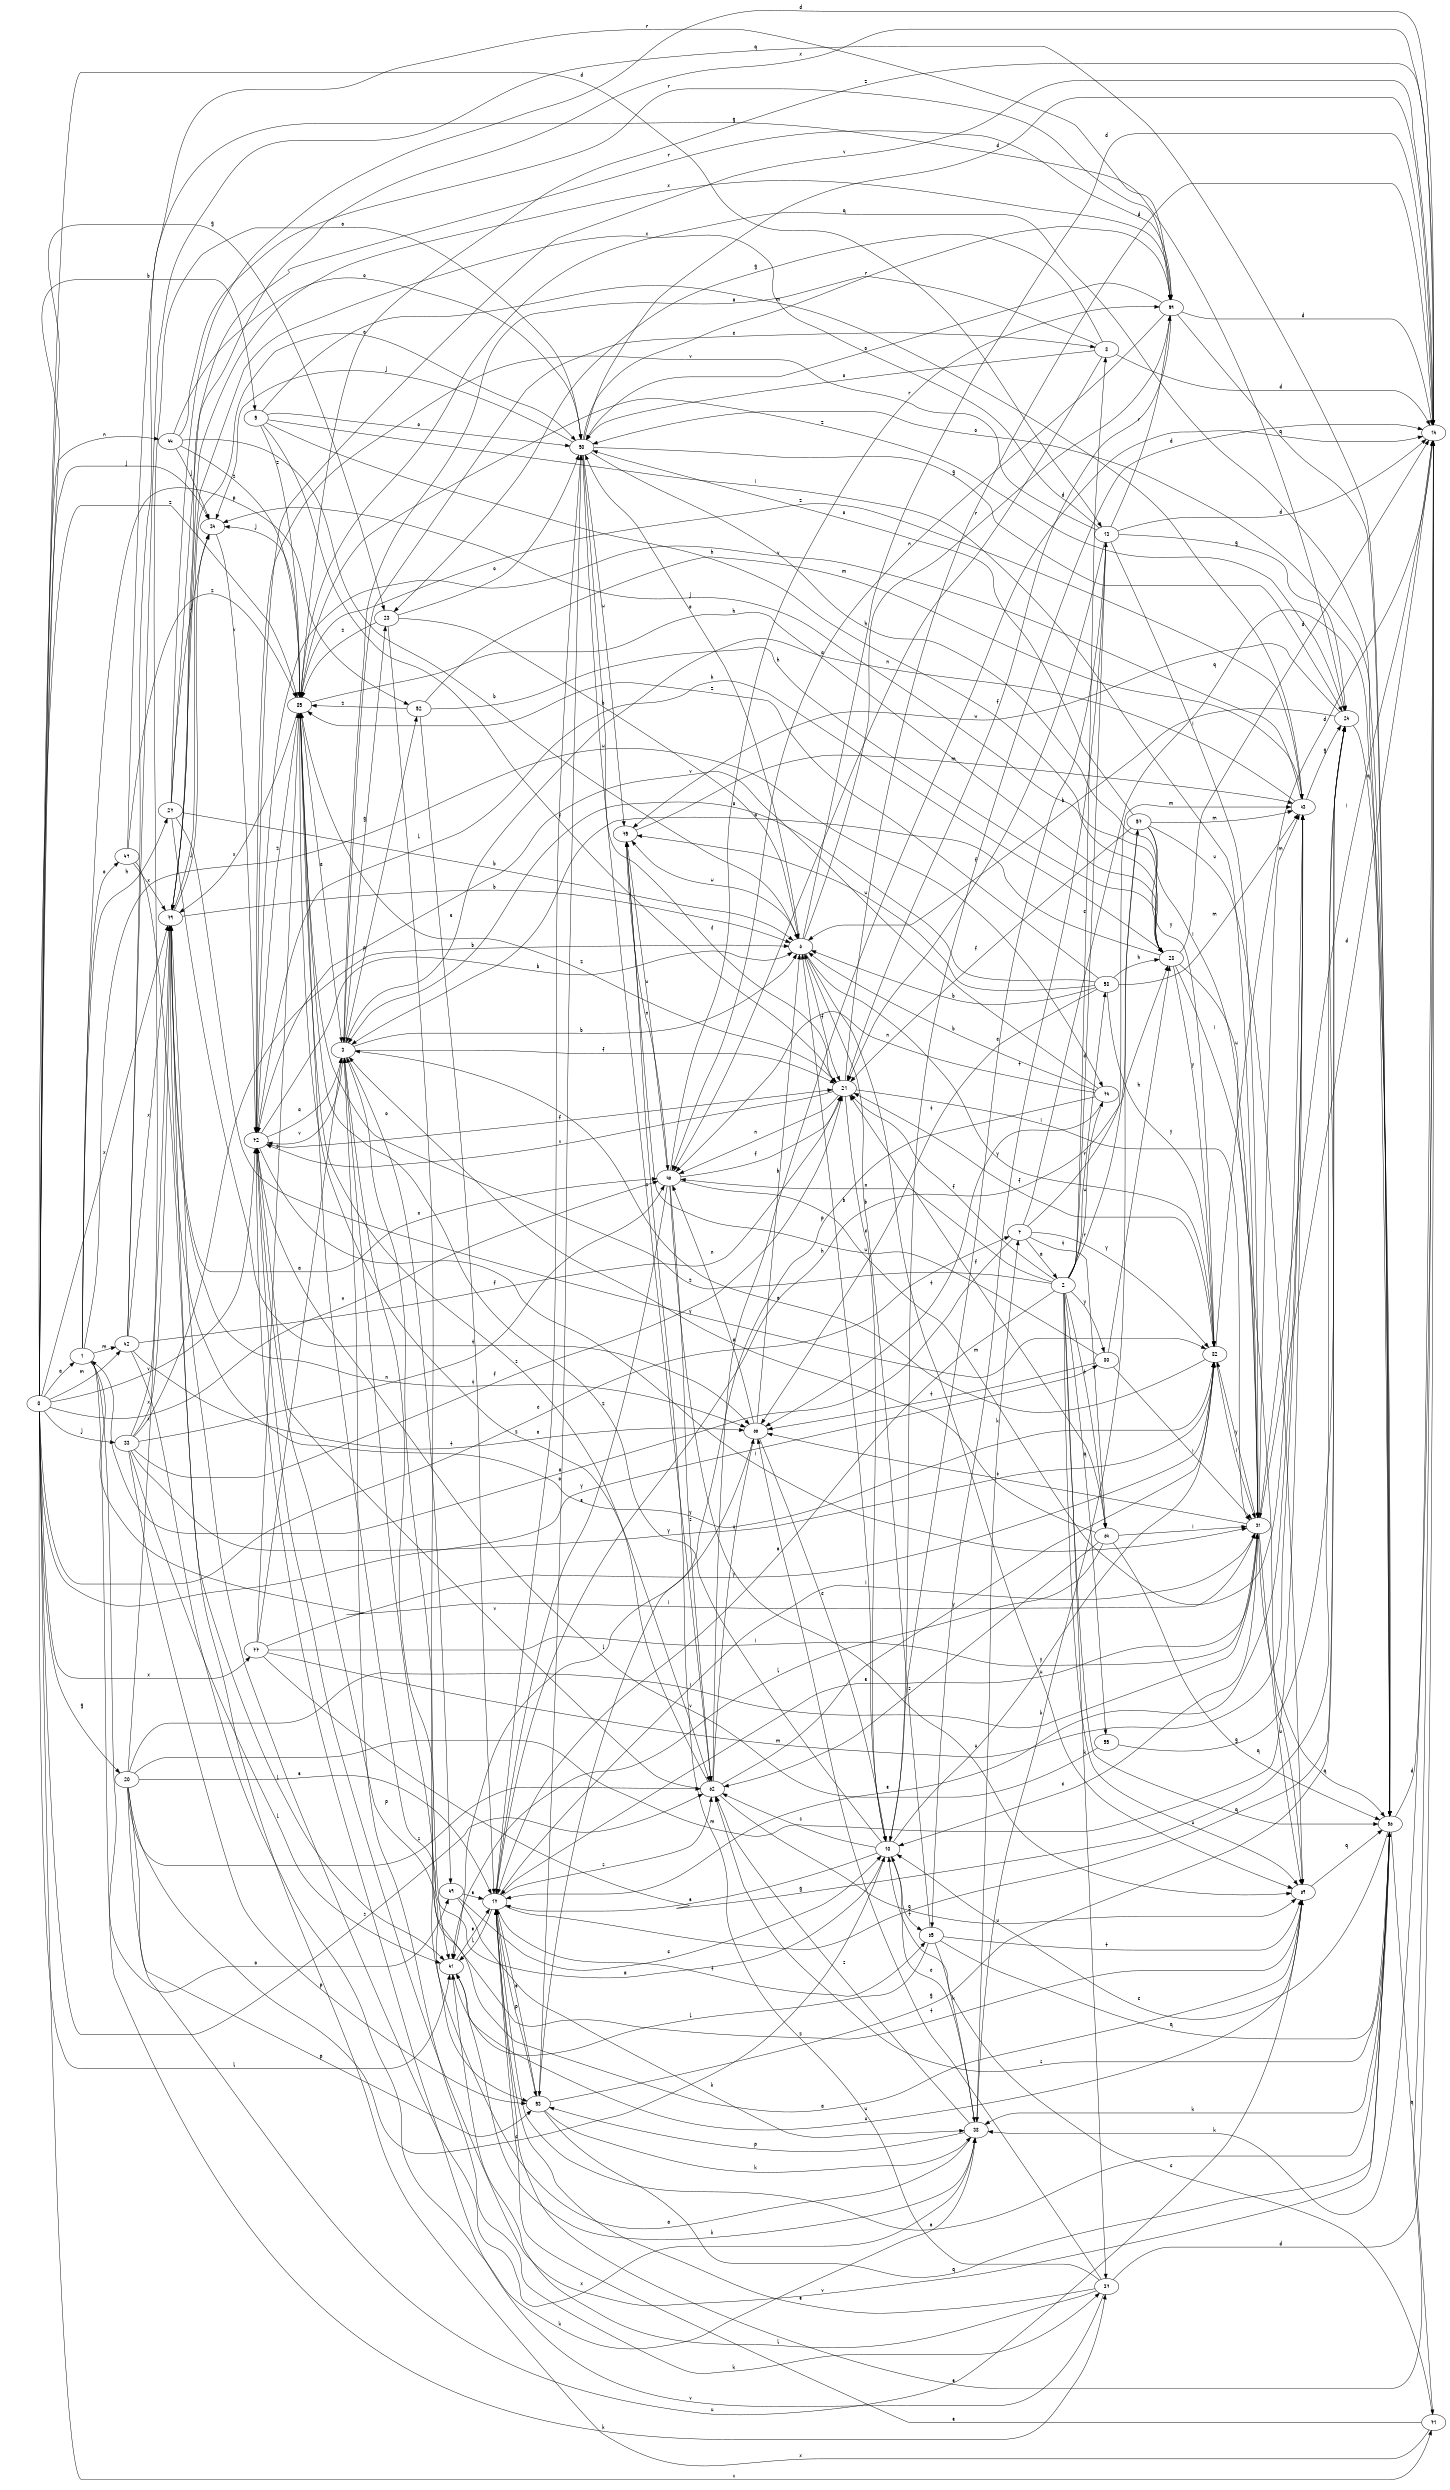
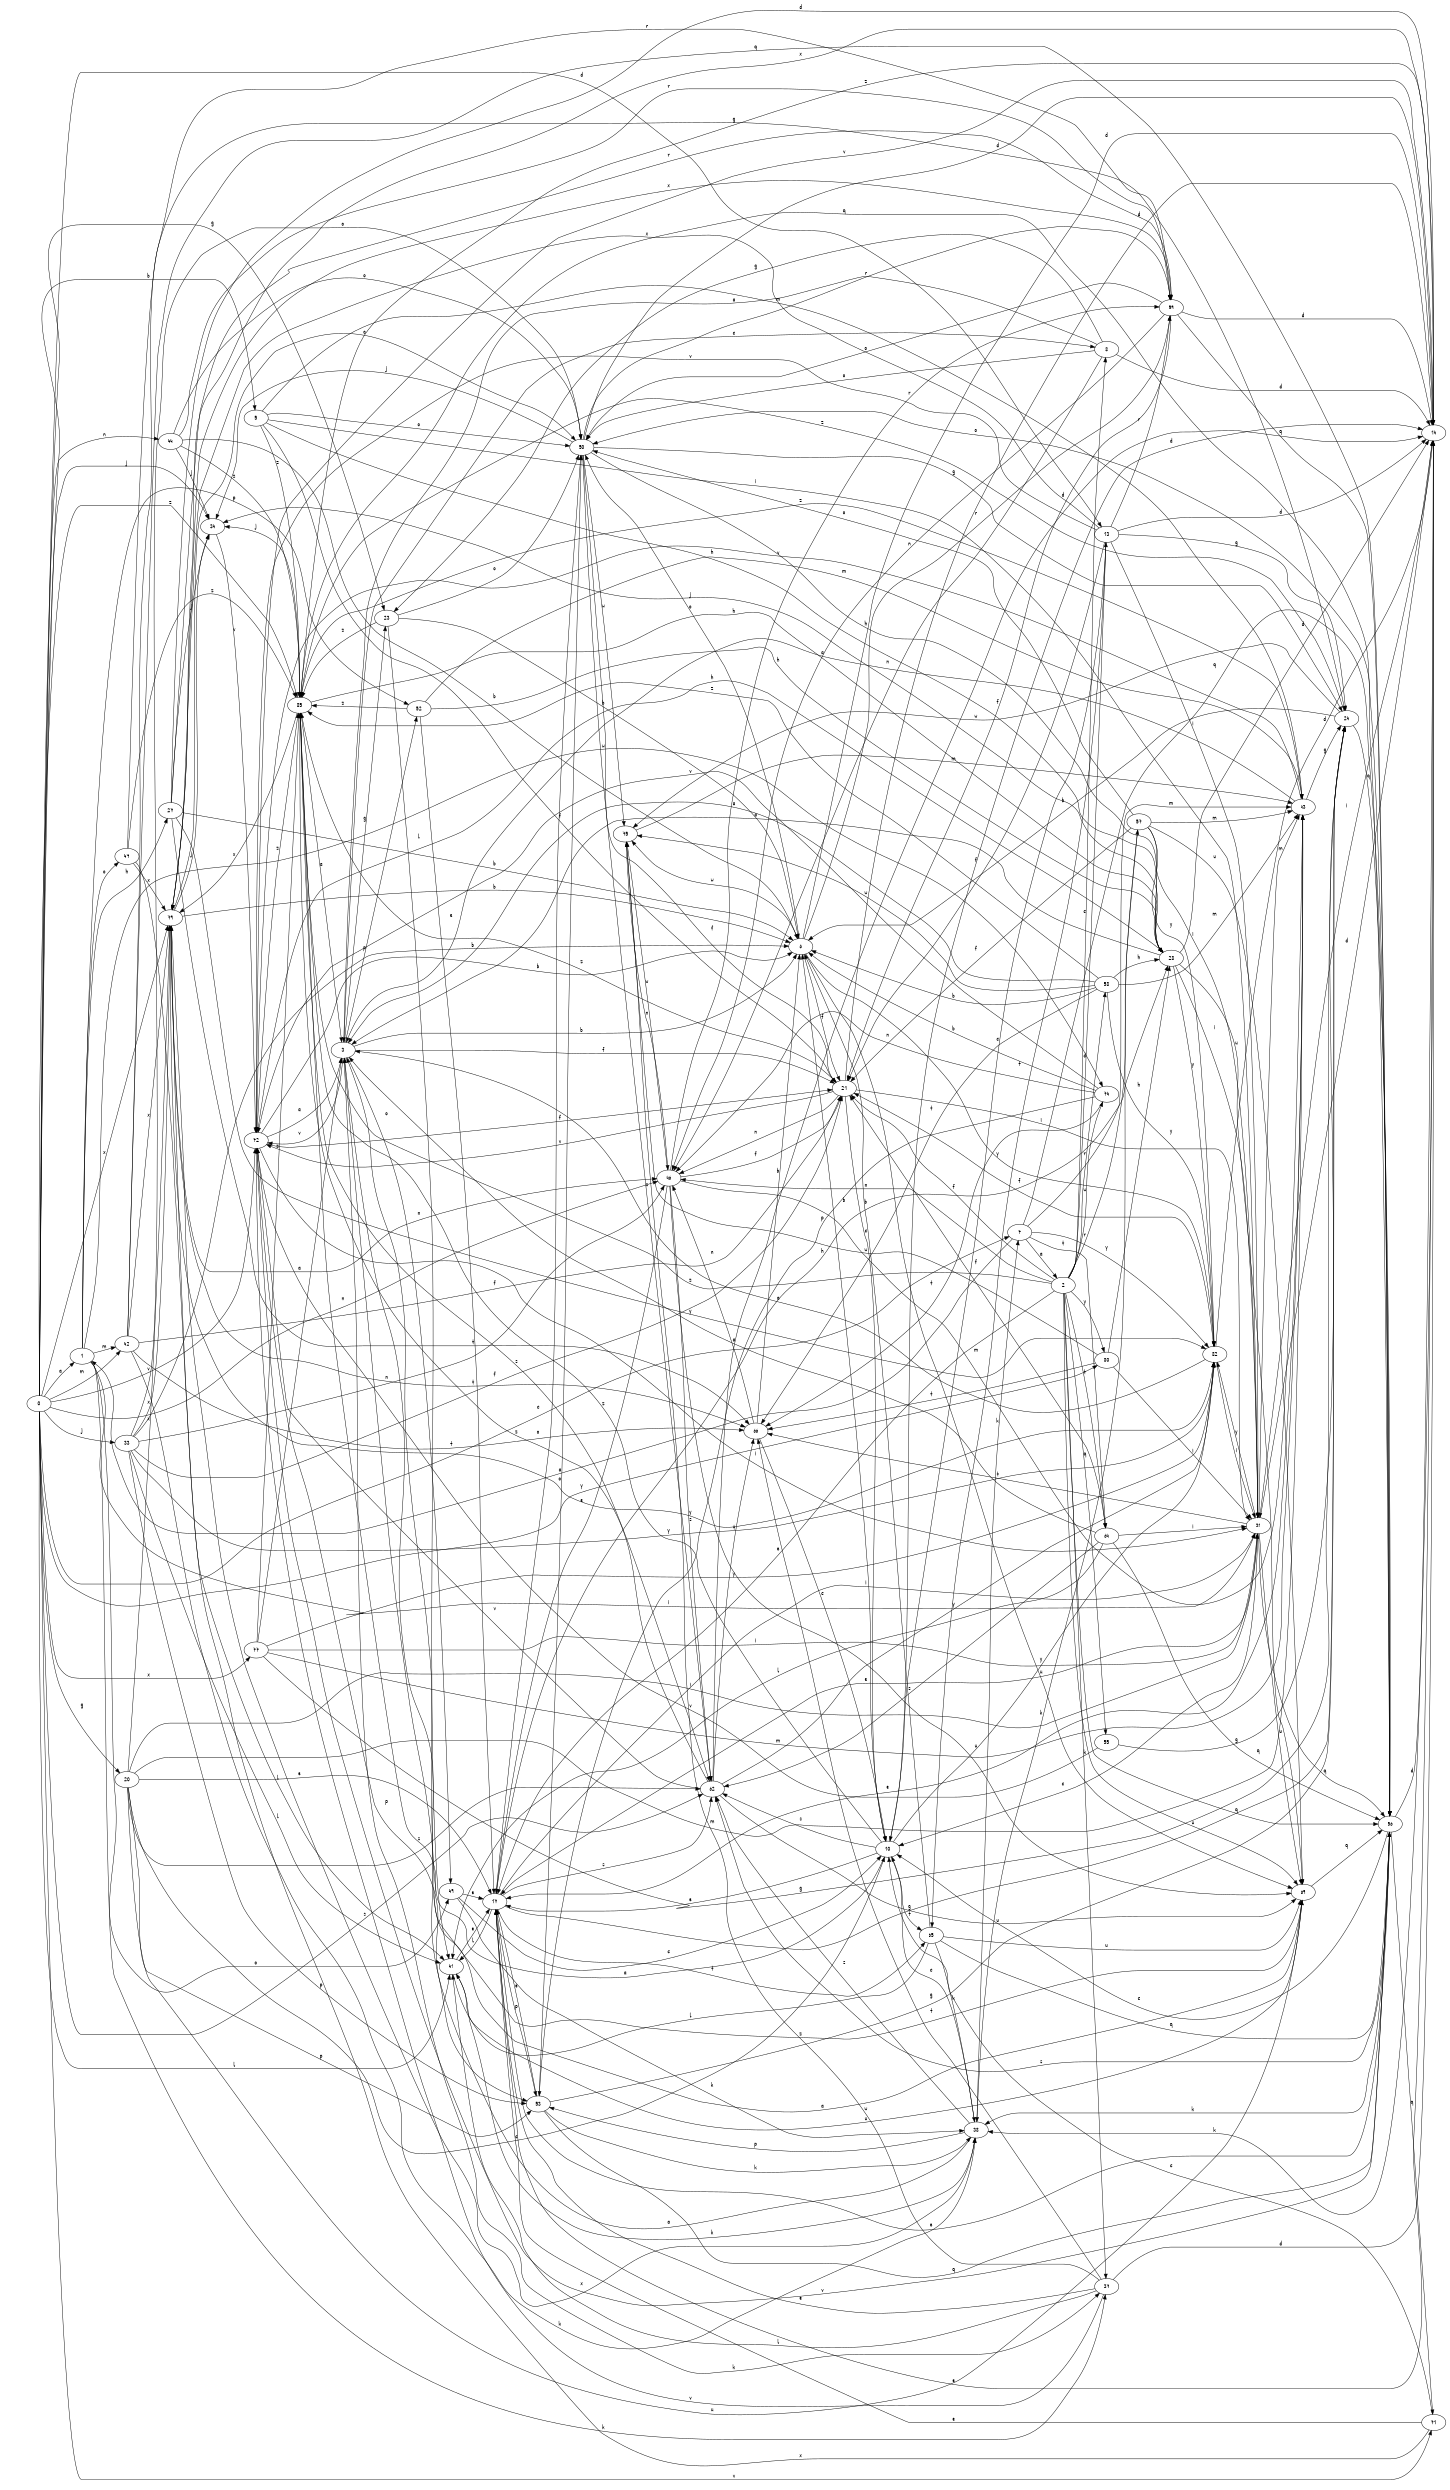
(561, 1669) -> none
(1107, 1945) -> (1107, 1945)
